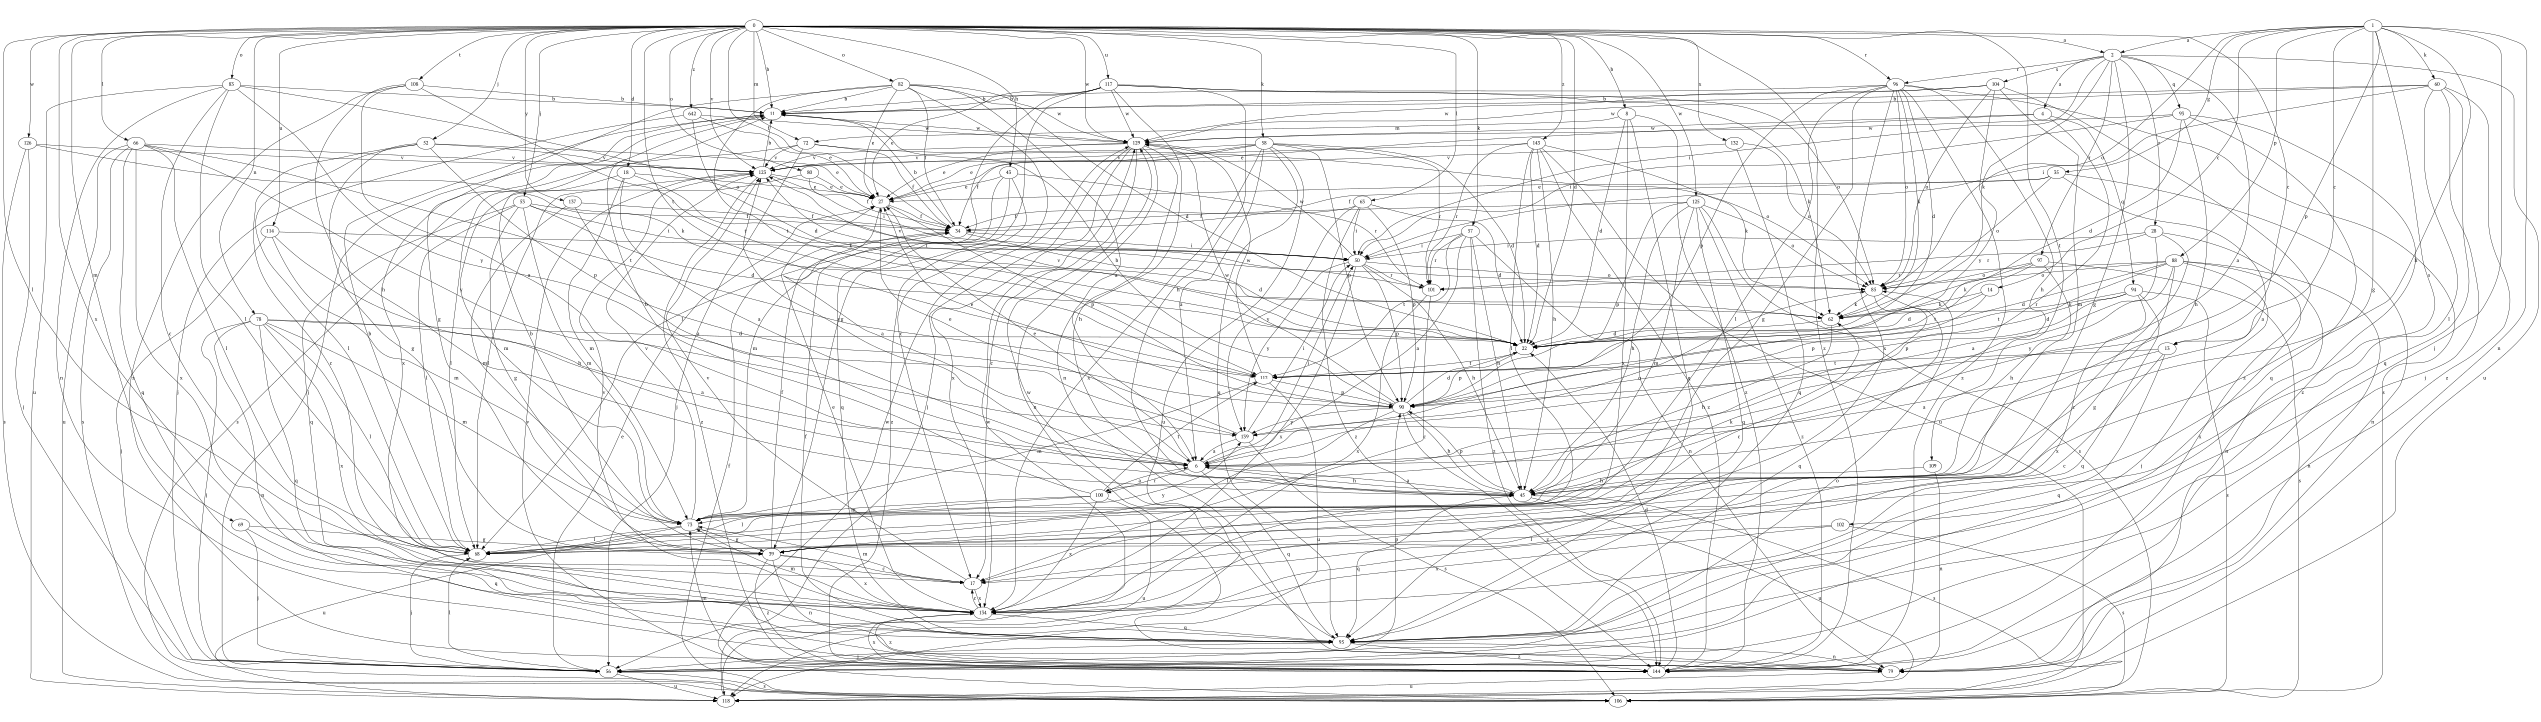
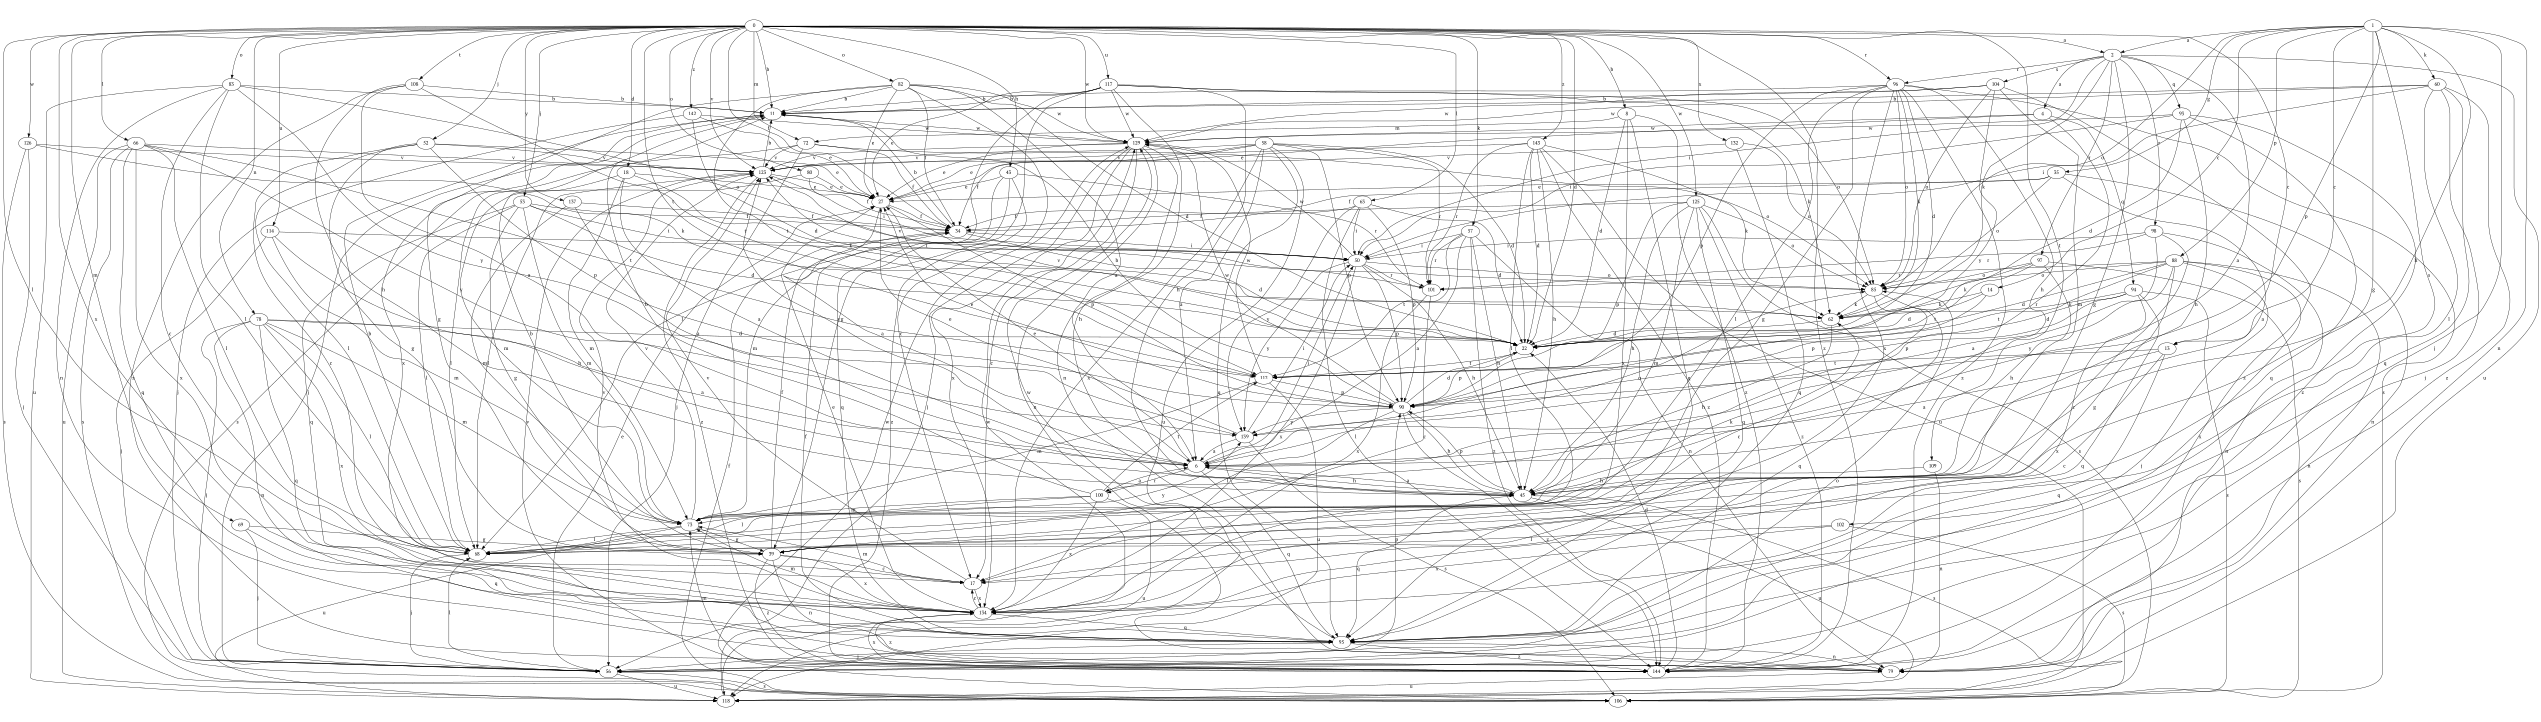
(1154, 37) -> none
(692, 114) -> (692, 114)
(2154, 231) -> (2154, 231)
(1356, 437) -> (1356, 437)
